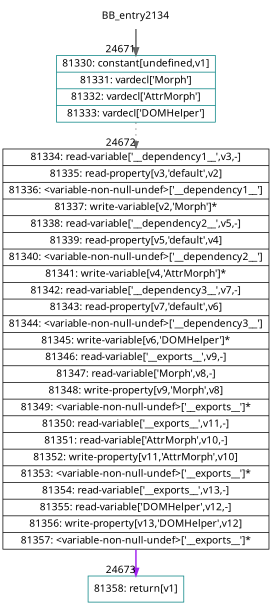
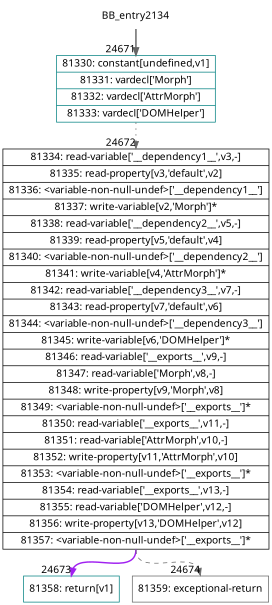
none -> (200, 589)
